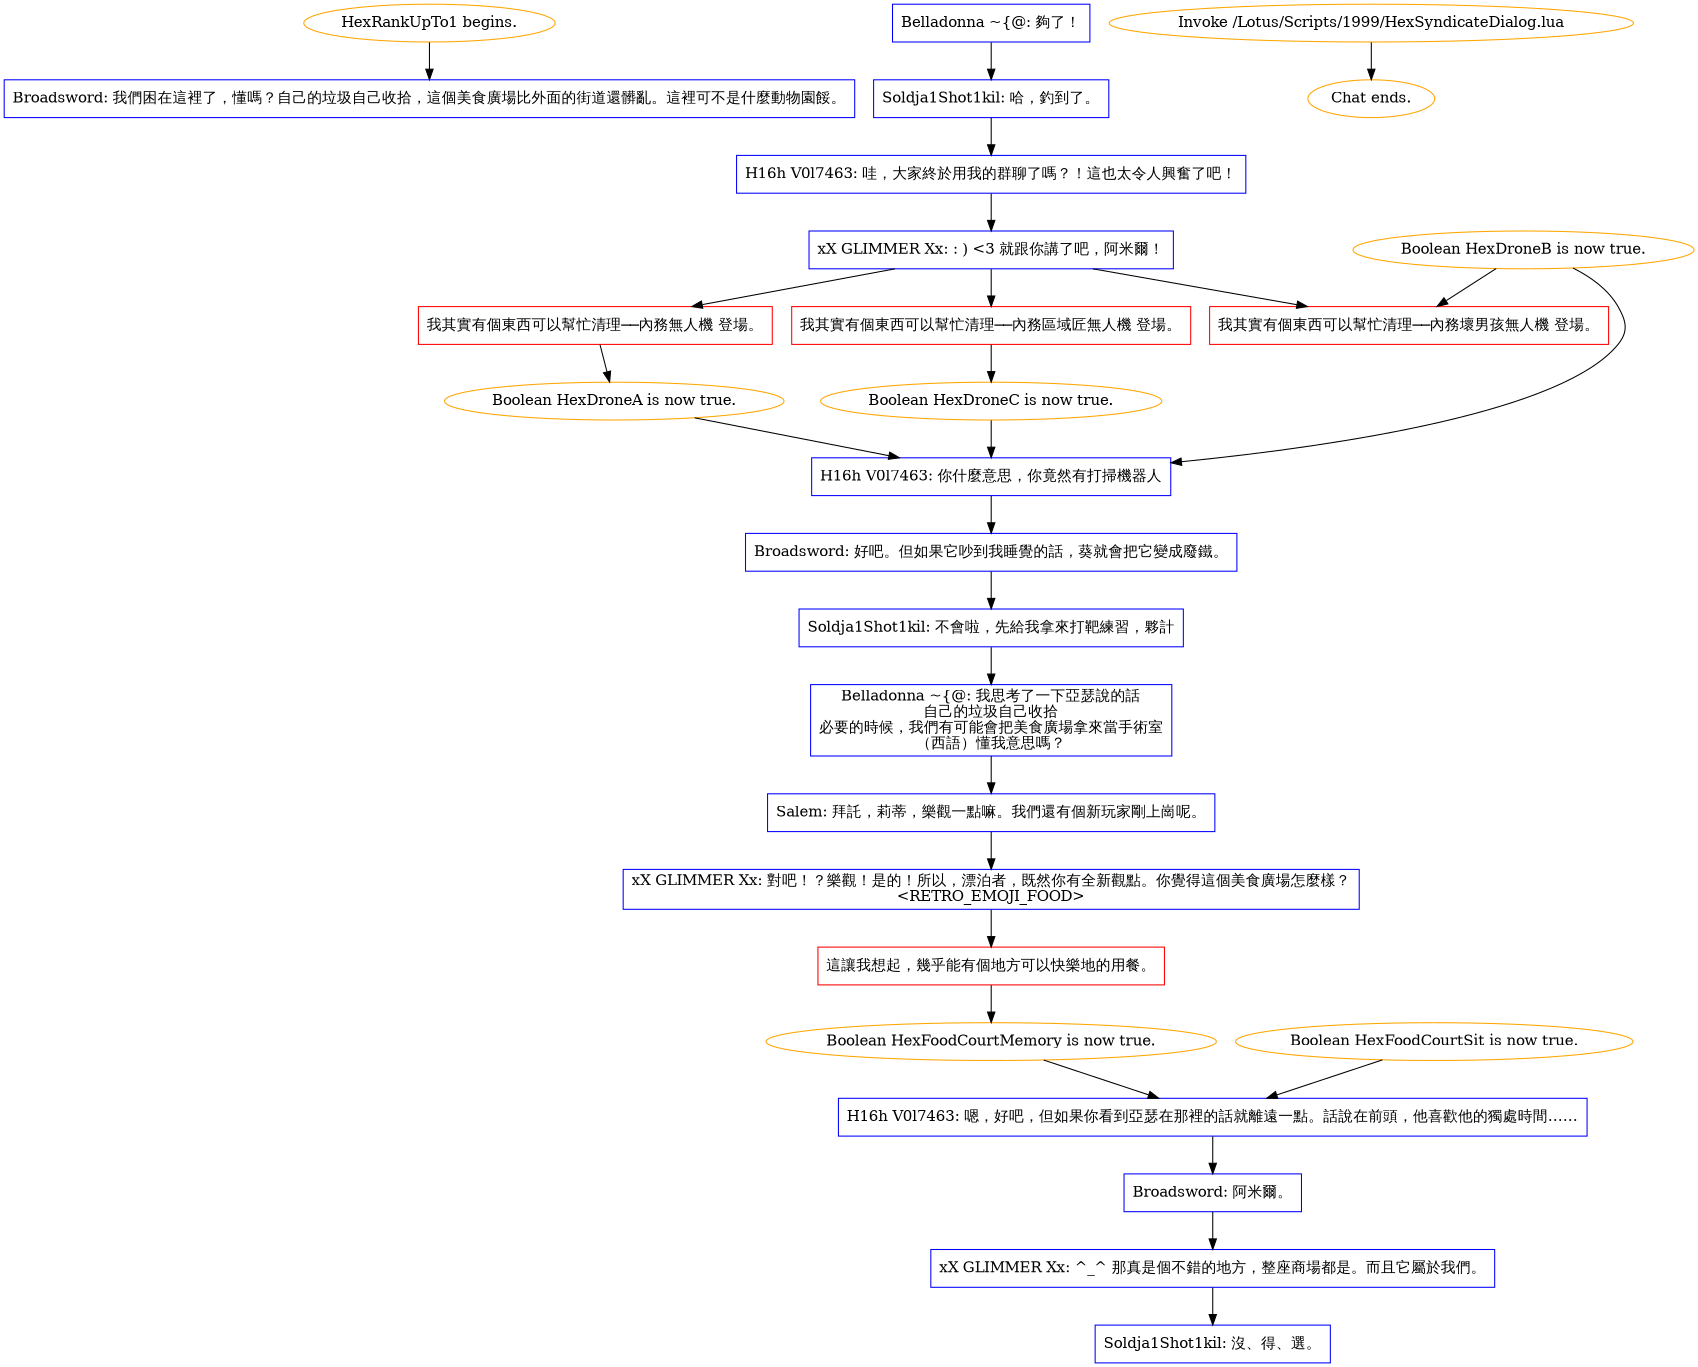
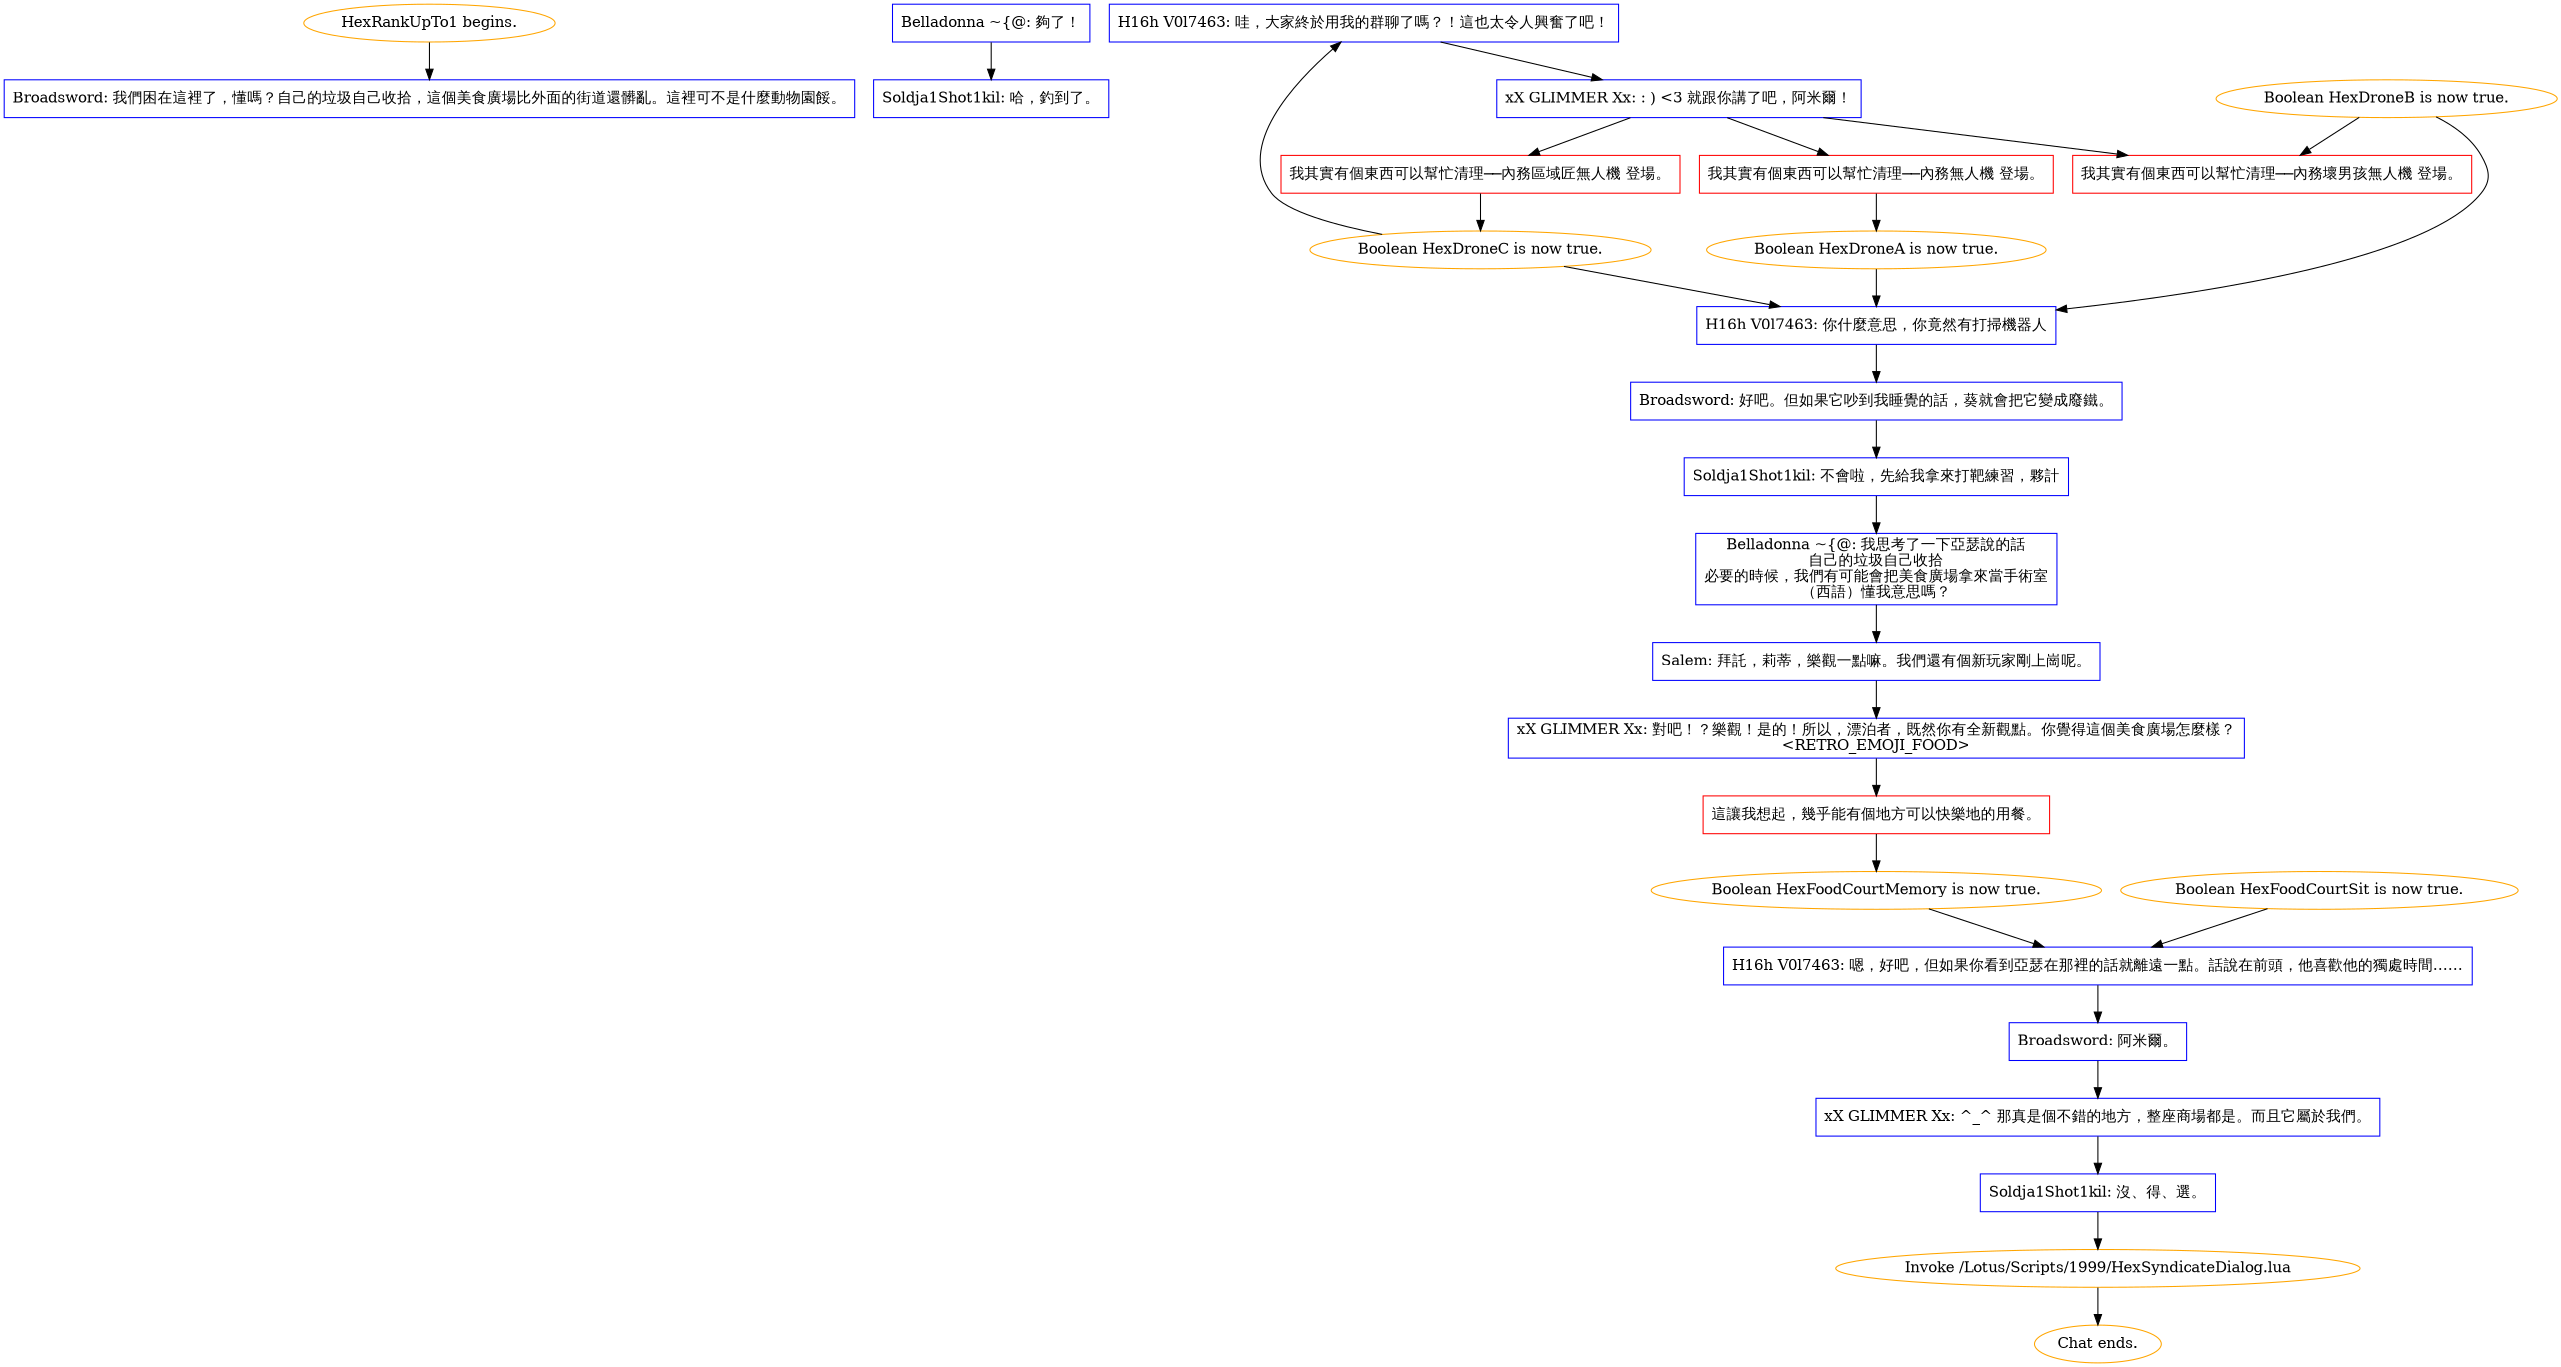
(991, 131) -> (1262, 169)
none -> (2098, 1225)
